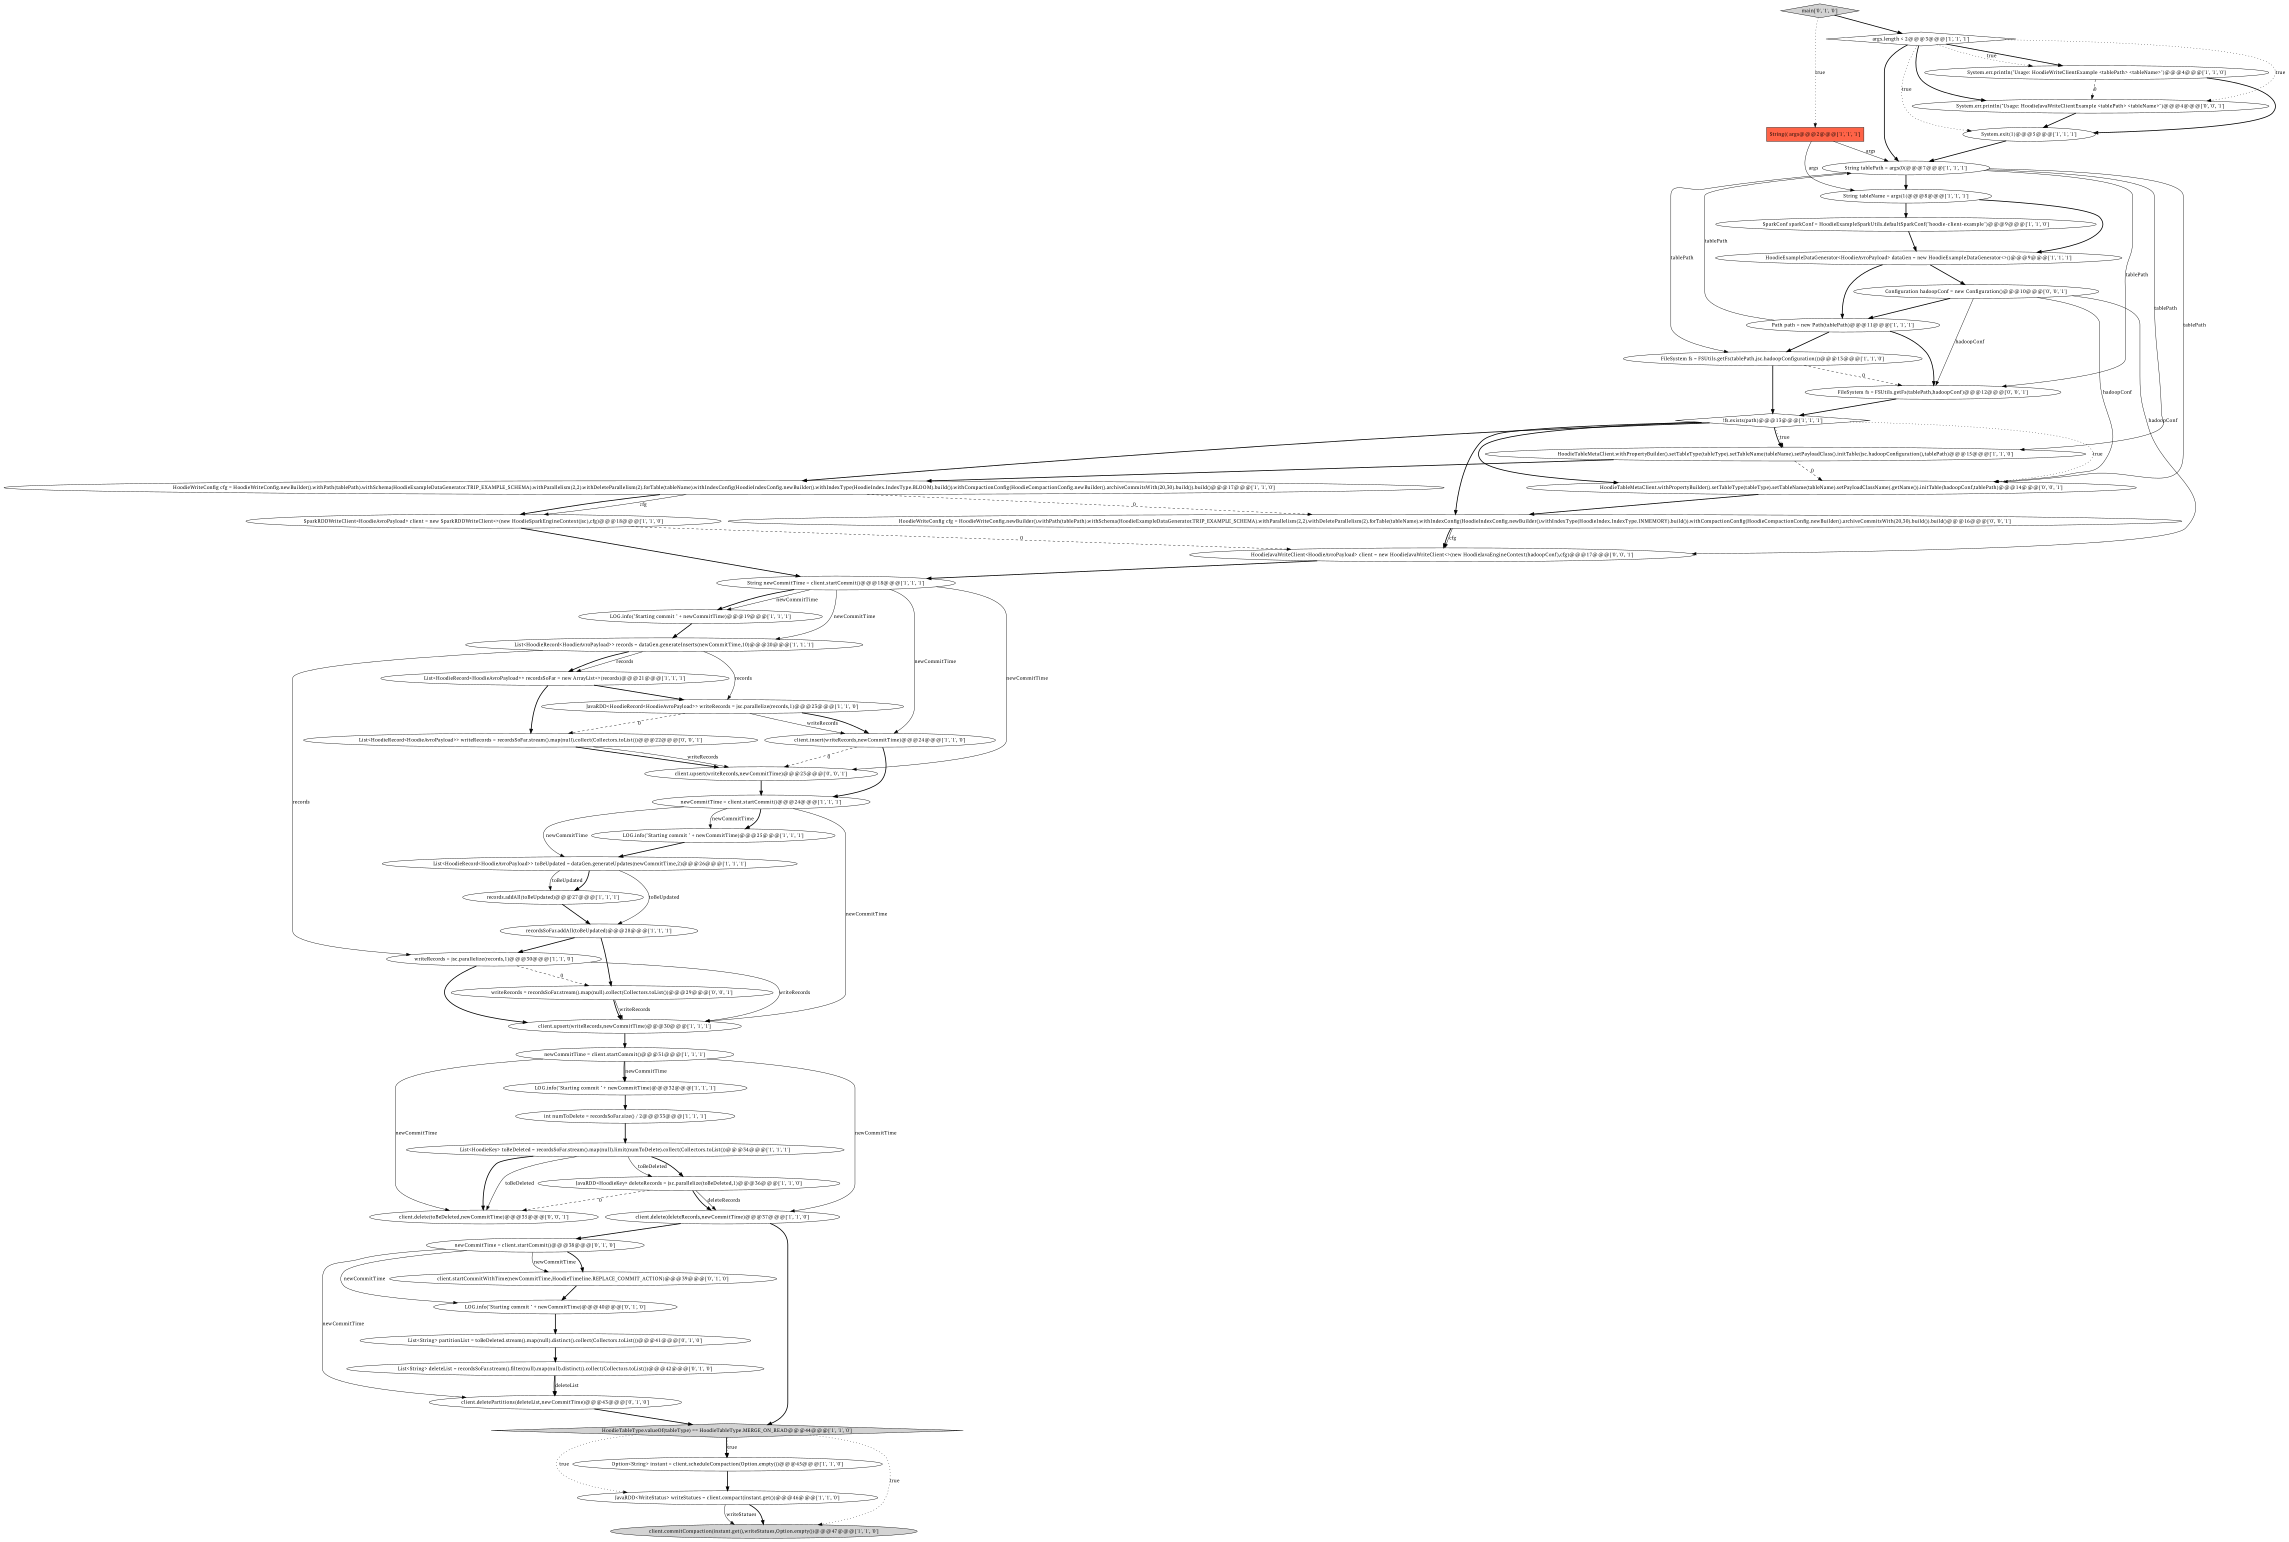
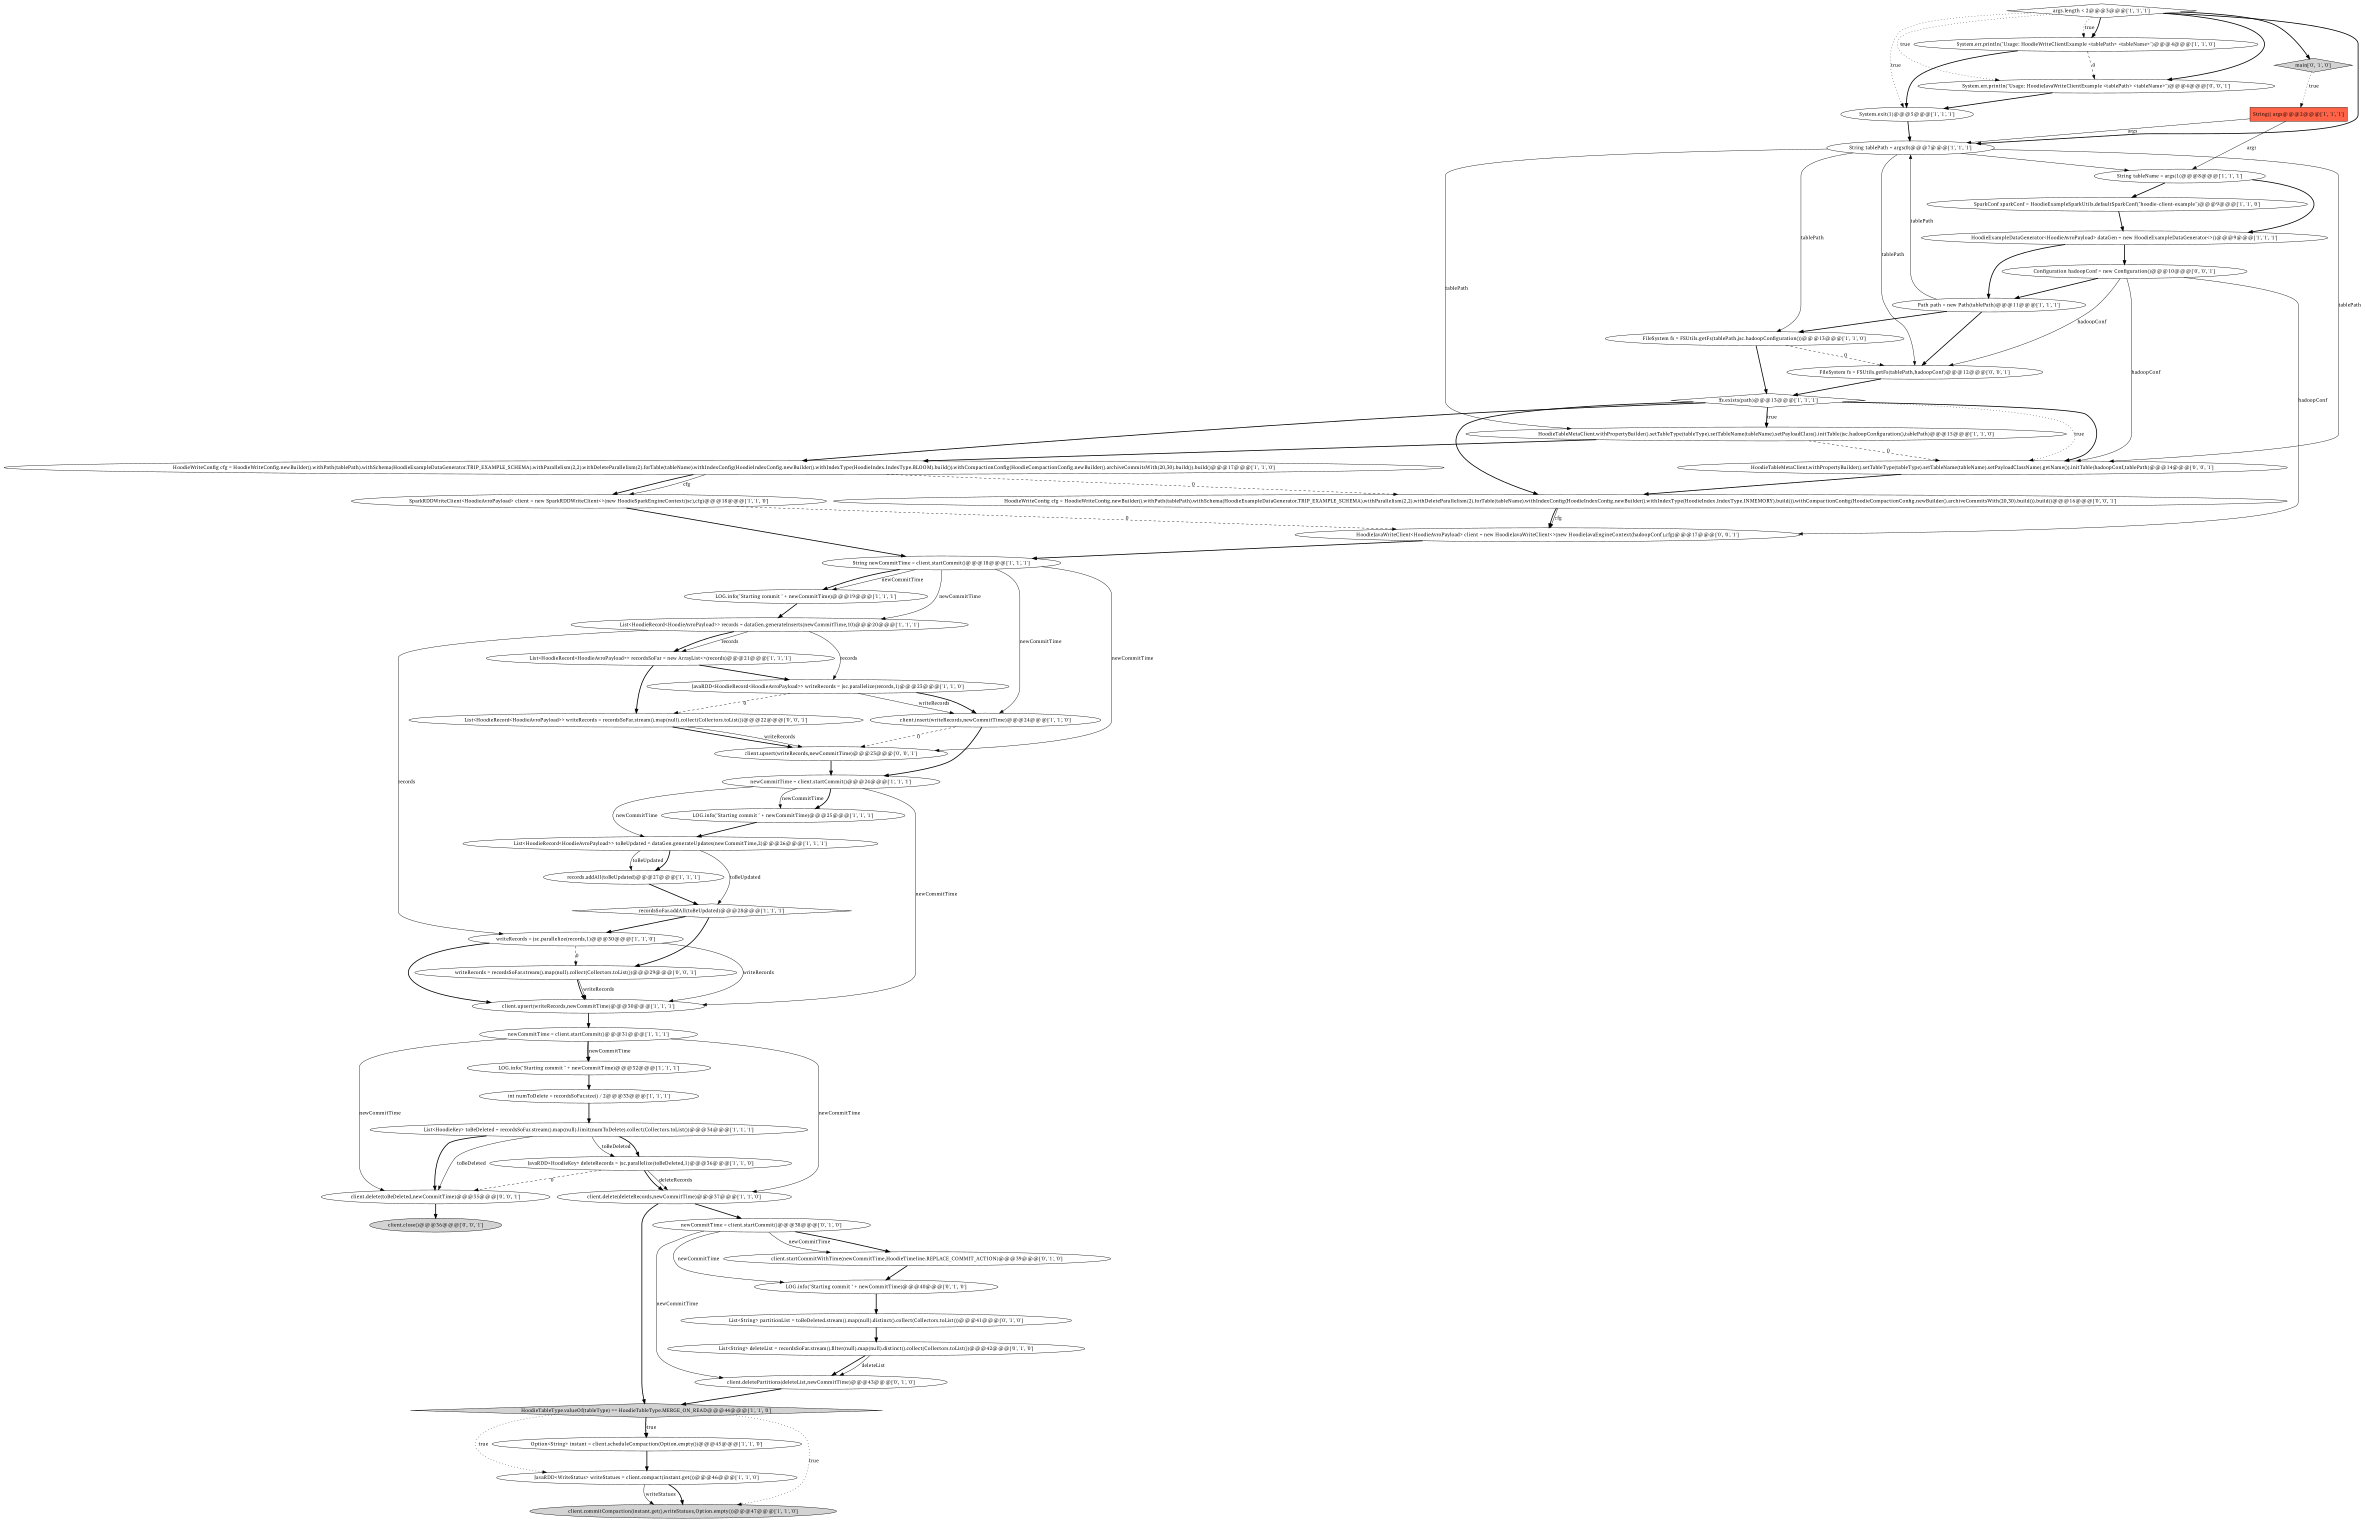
(1866, 24) -> (2271, 23)
(1906, 180) -> (2043, 162)
(599, 931) -> (712, 911)
none -> (436, 1225)
